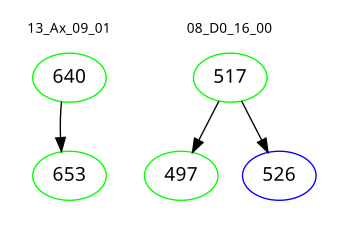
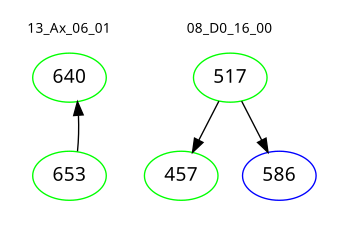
(69, 29) -> (69, 29)
(60, 120) -> (79, 133)
(181, 176) -> (181, 176)
(279, 176) -> (279, 176)
